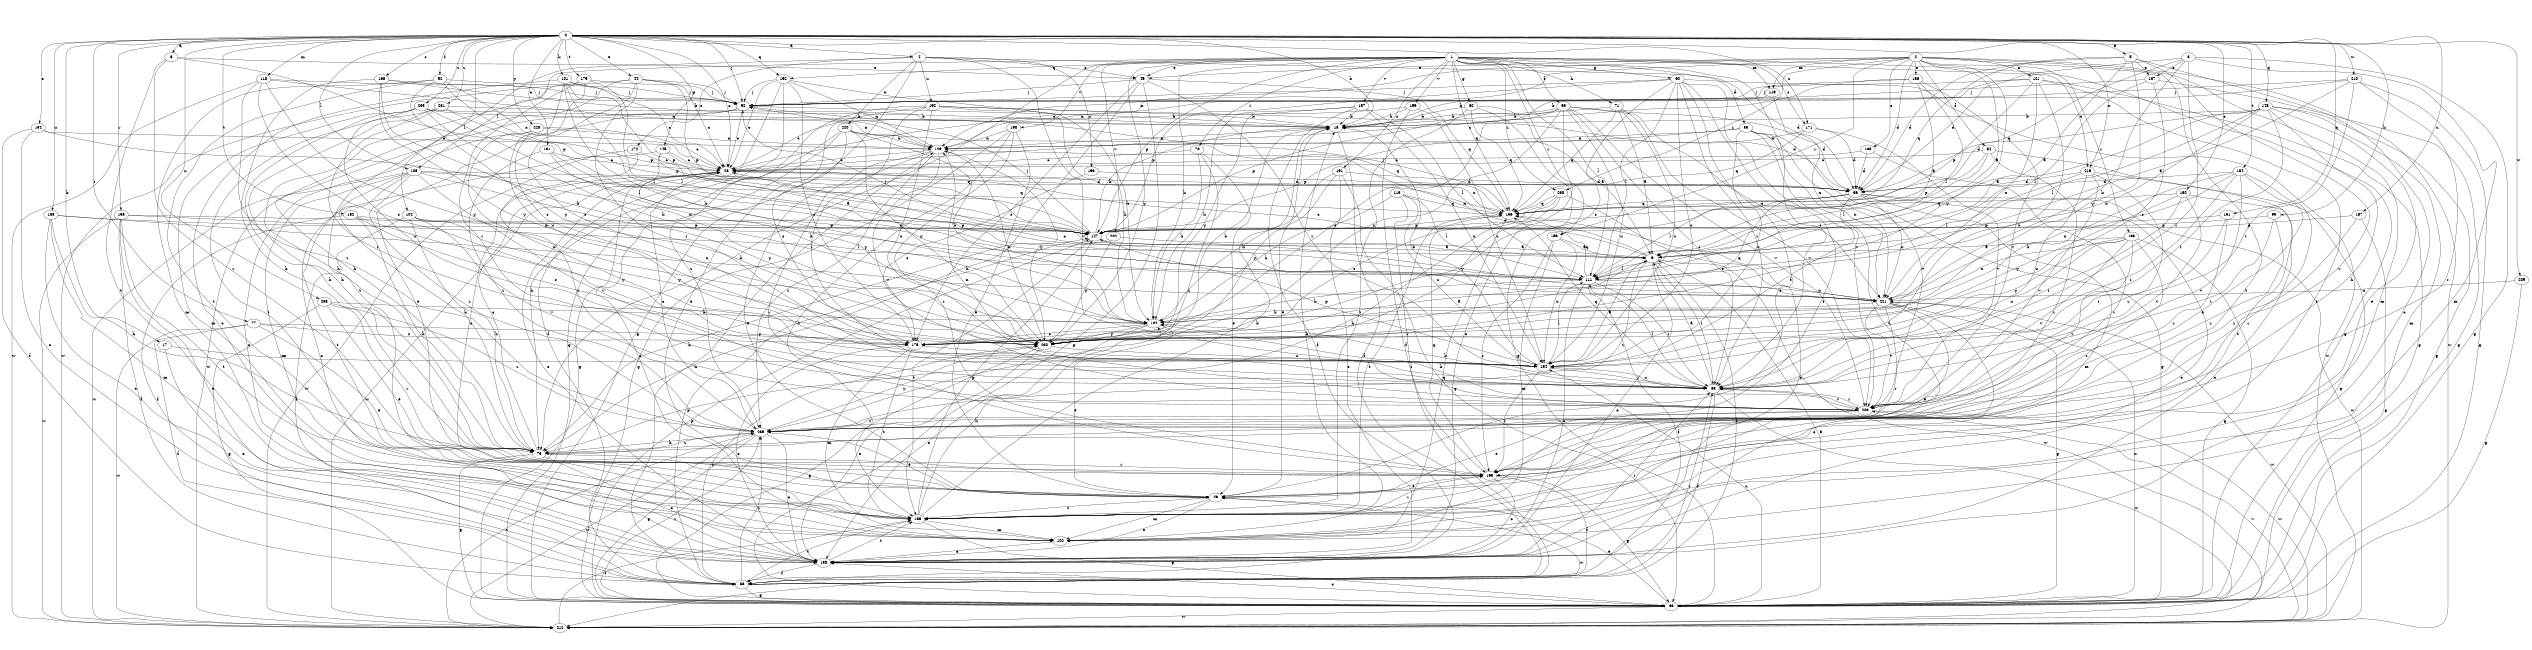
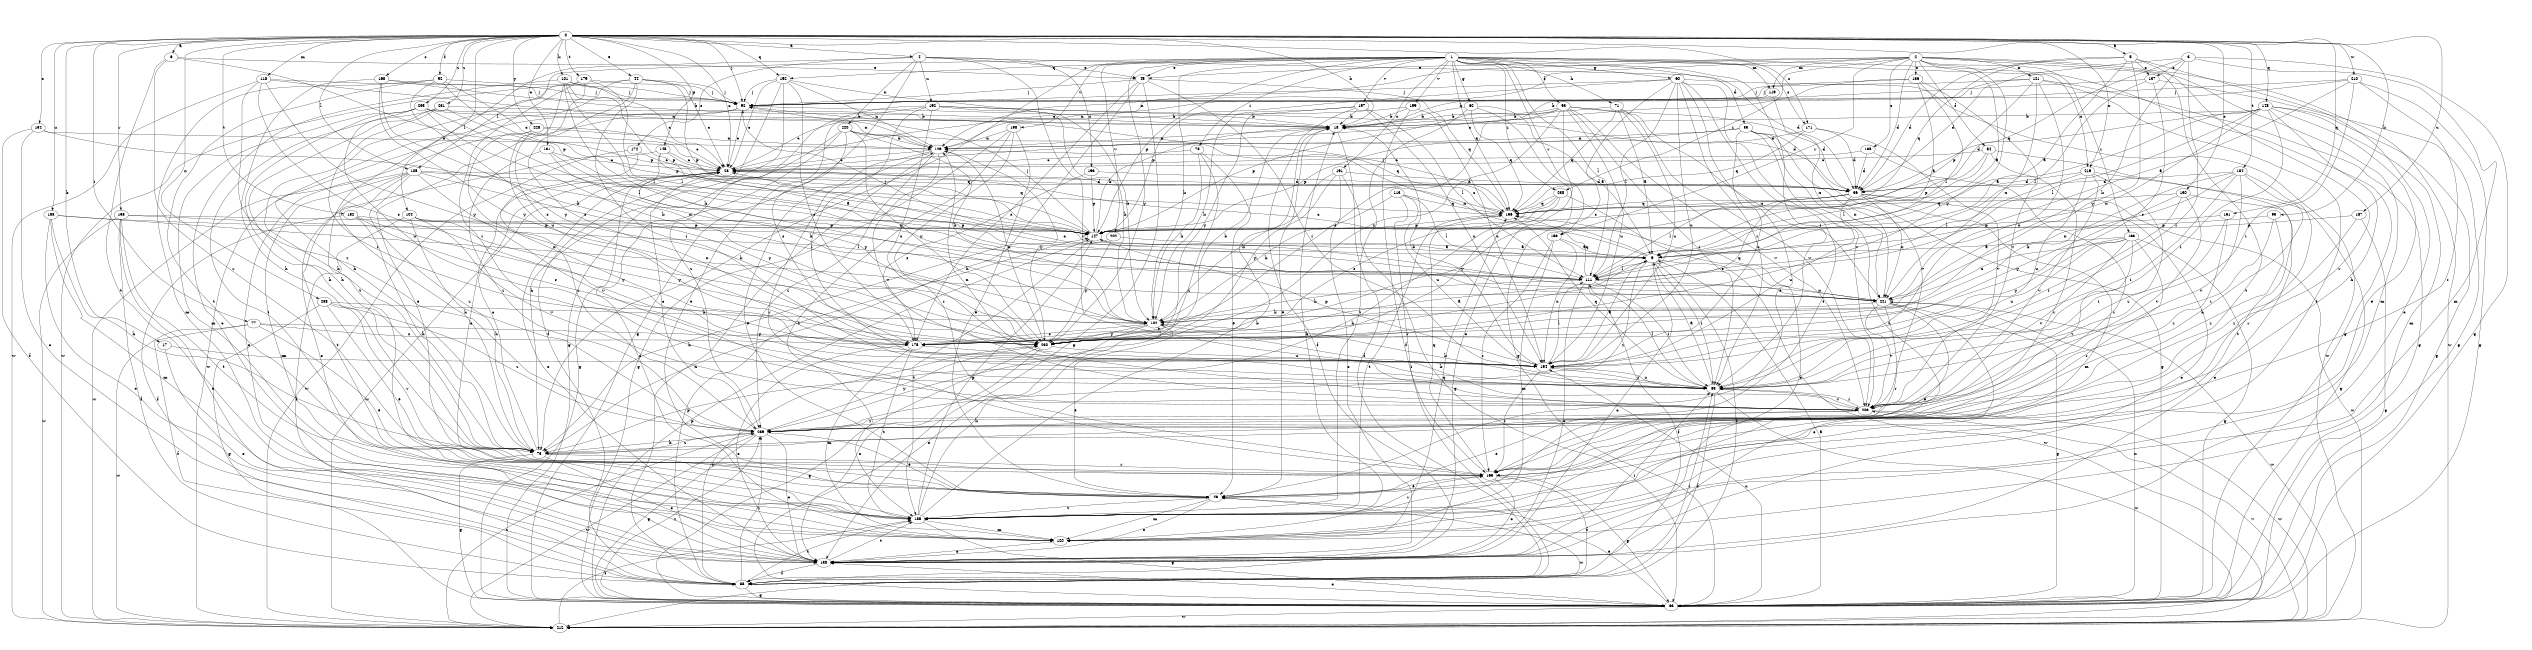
none -> (1093, 203)
(1791, 280) -> (1791, 280)
(2522, 280) -> none
(2202, 313) -> (2202, 313)
